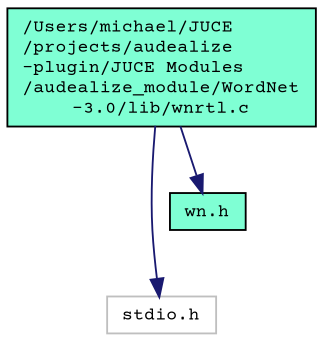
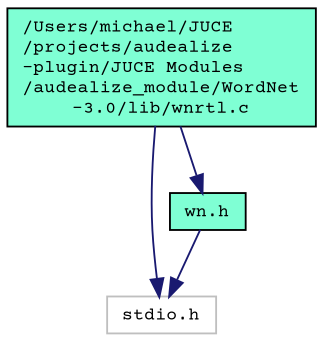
none -> (189, 255)
